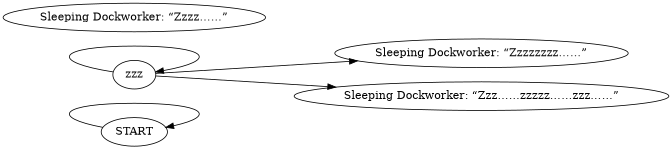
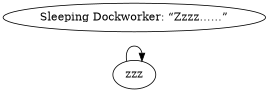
(482, 53) -> none
(482, 96) -> none
(134, 132) -> none
